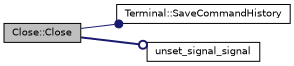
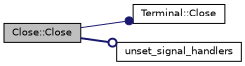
(203, 14) -> (179, 14)
(203, 52) -> (179, 52)
